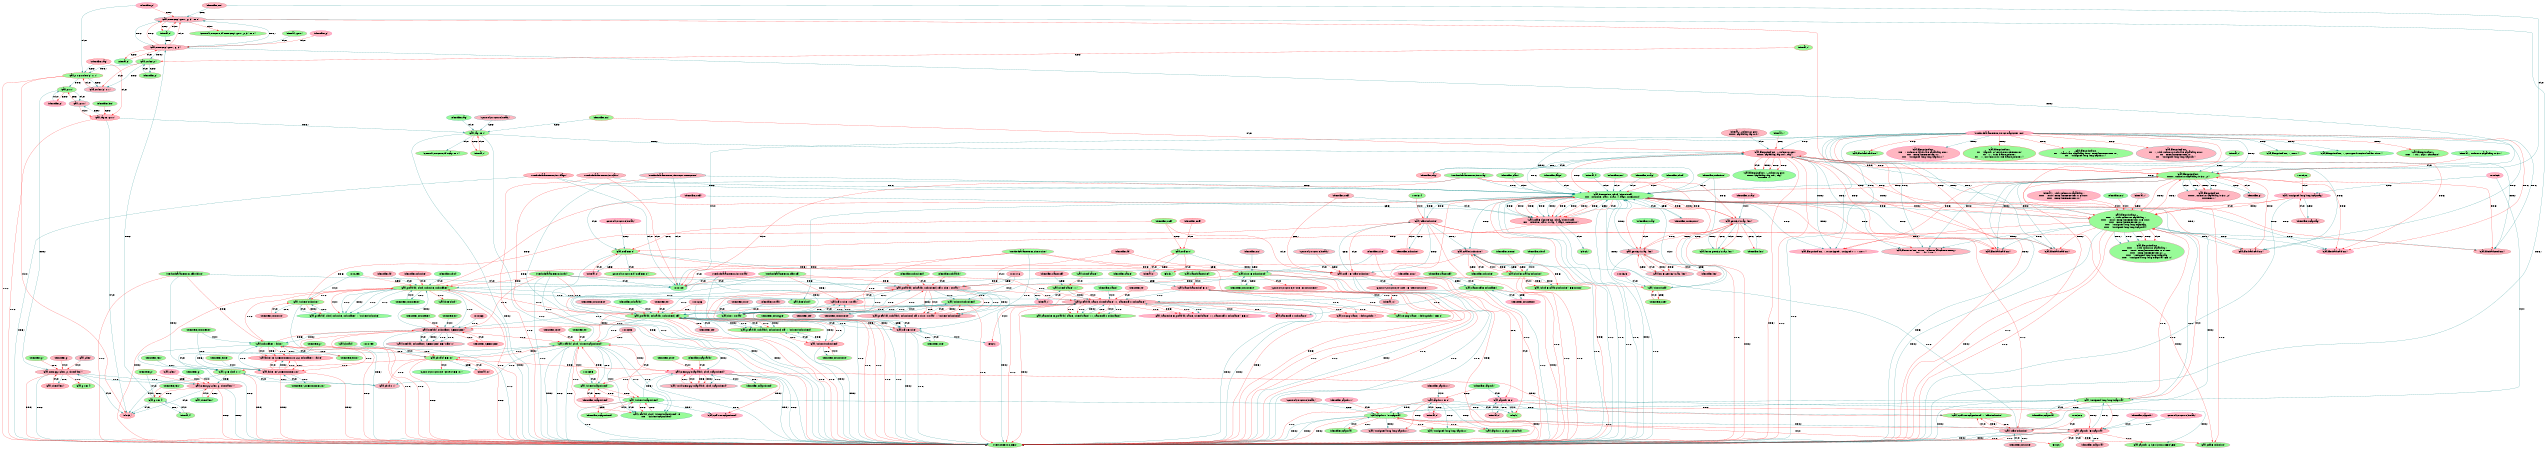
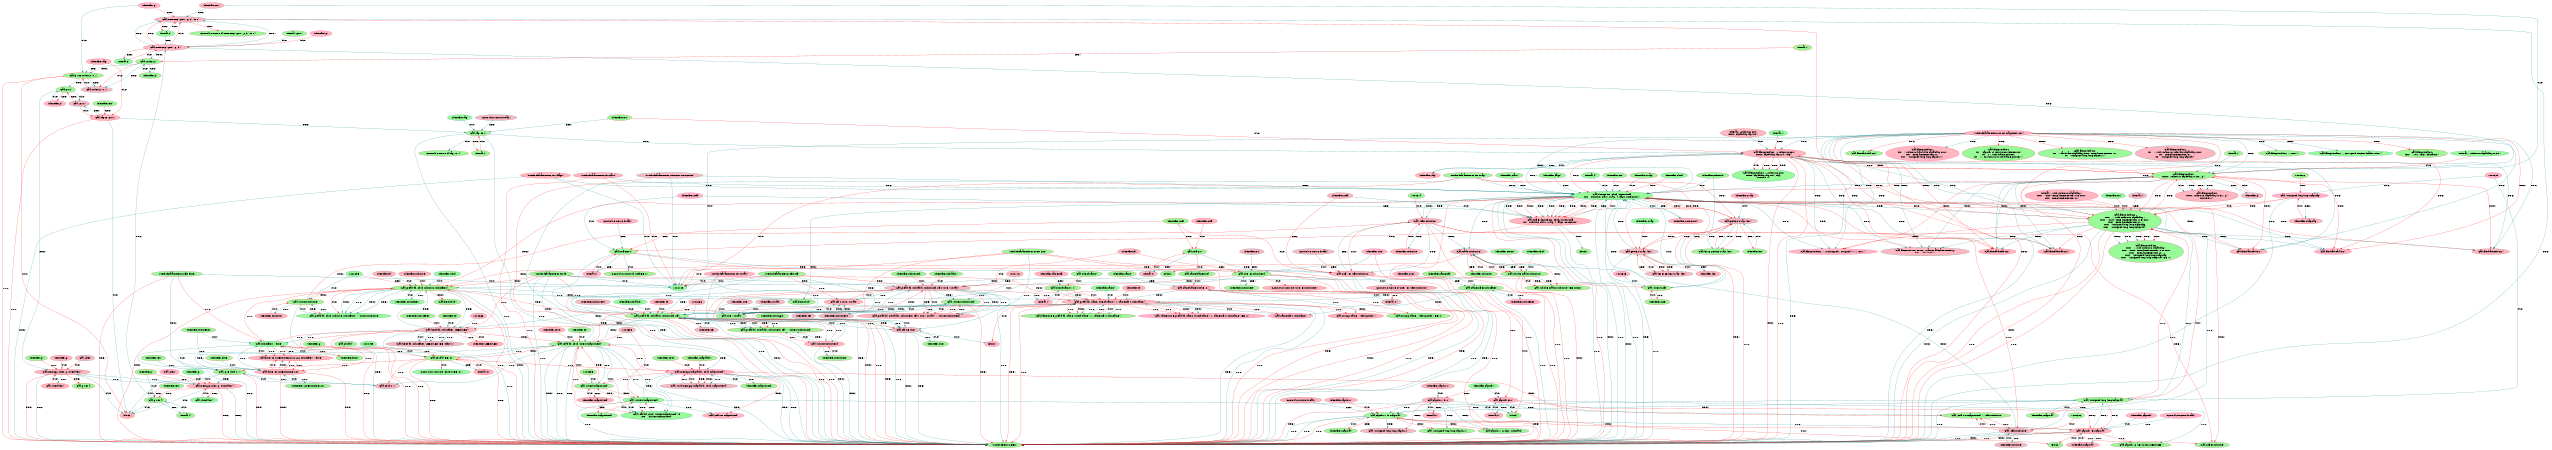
(442, 153) -> (444, 153)
